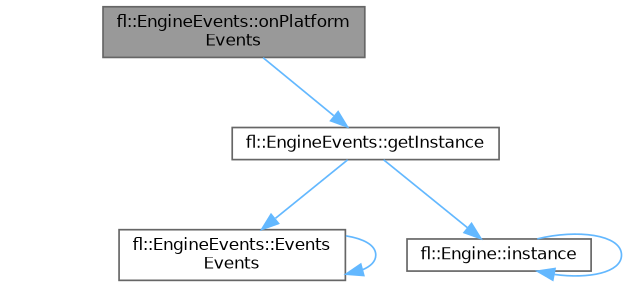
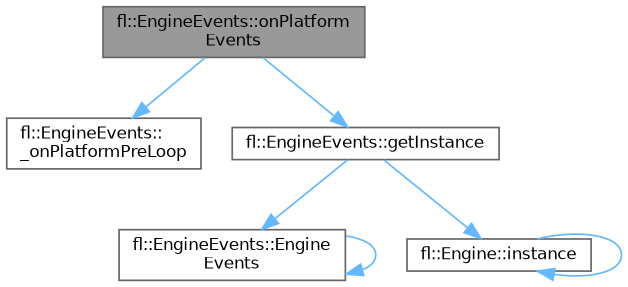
none -> (104, 144)
(232, 255) -> (232, 255)
